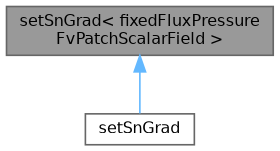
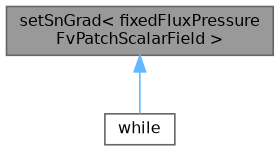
(140, 129) -> (140, 129)
